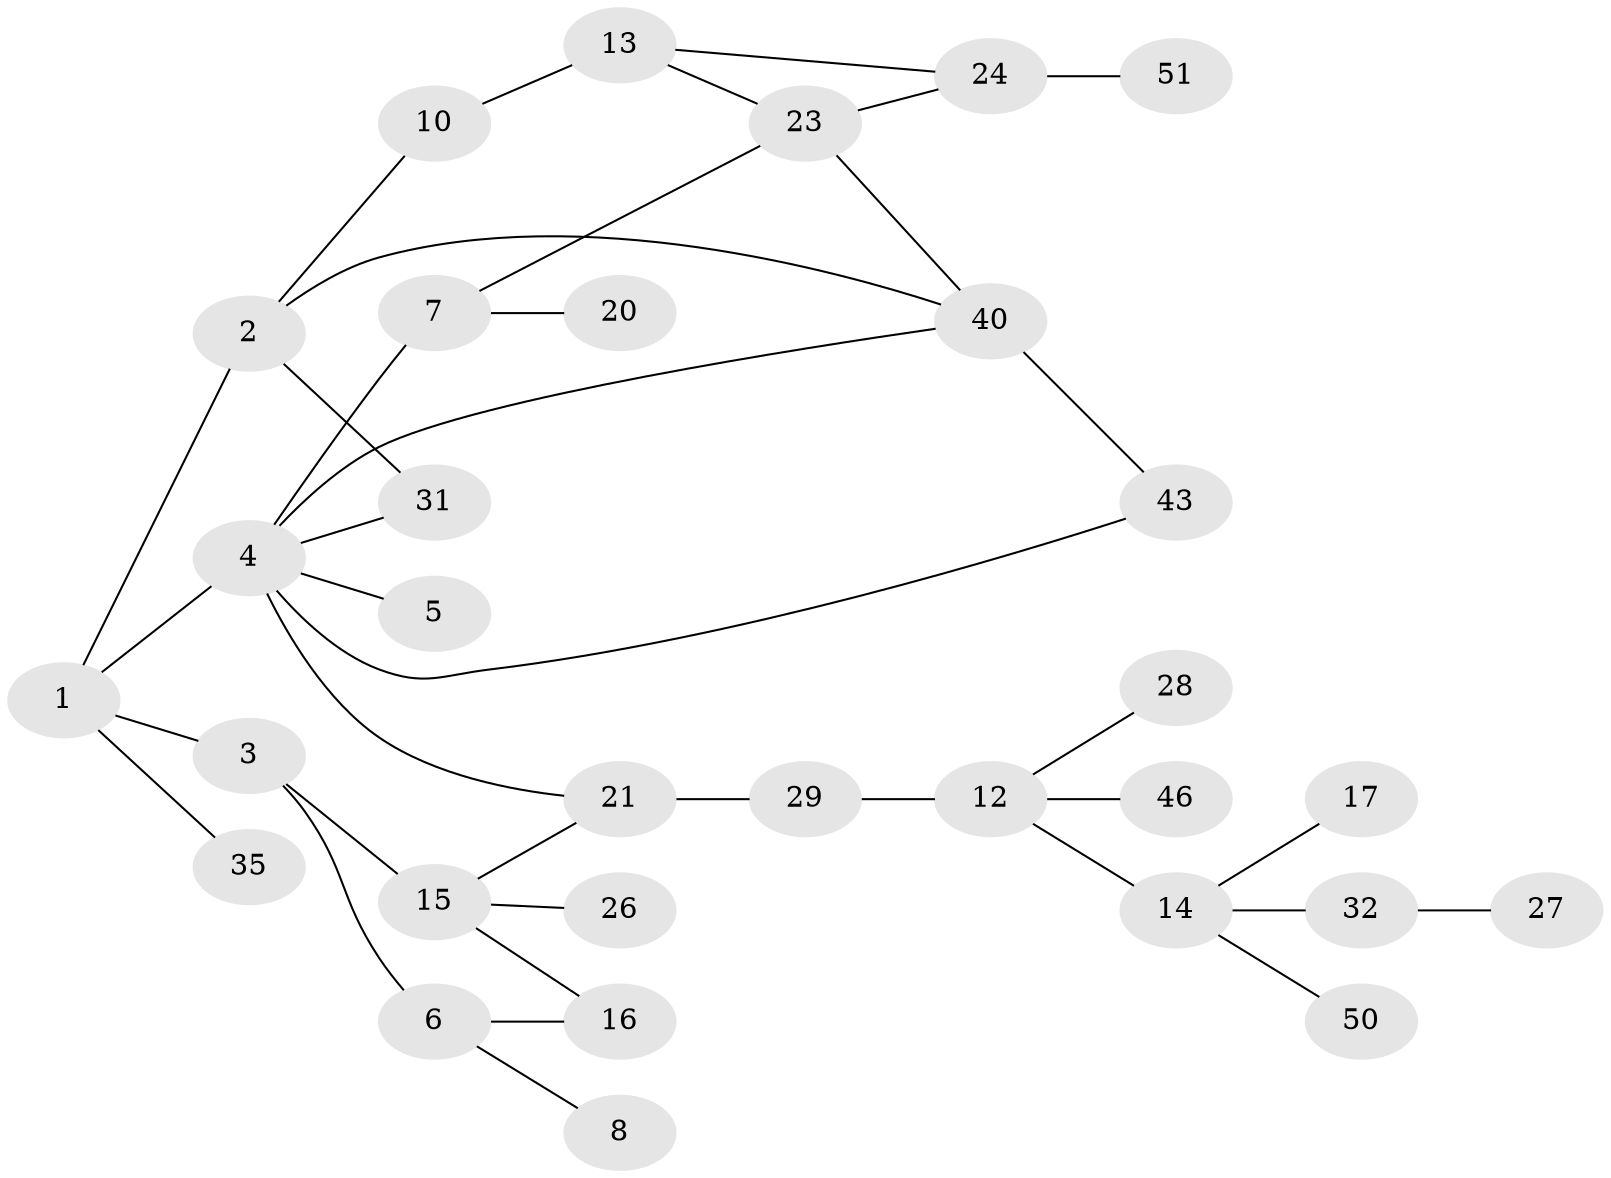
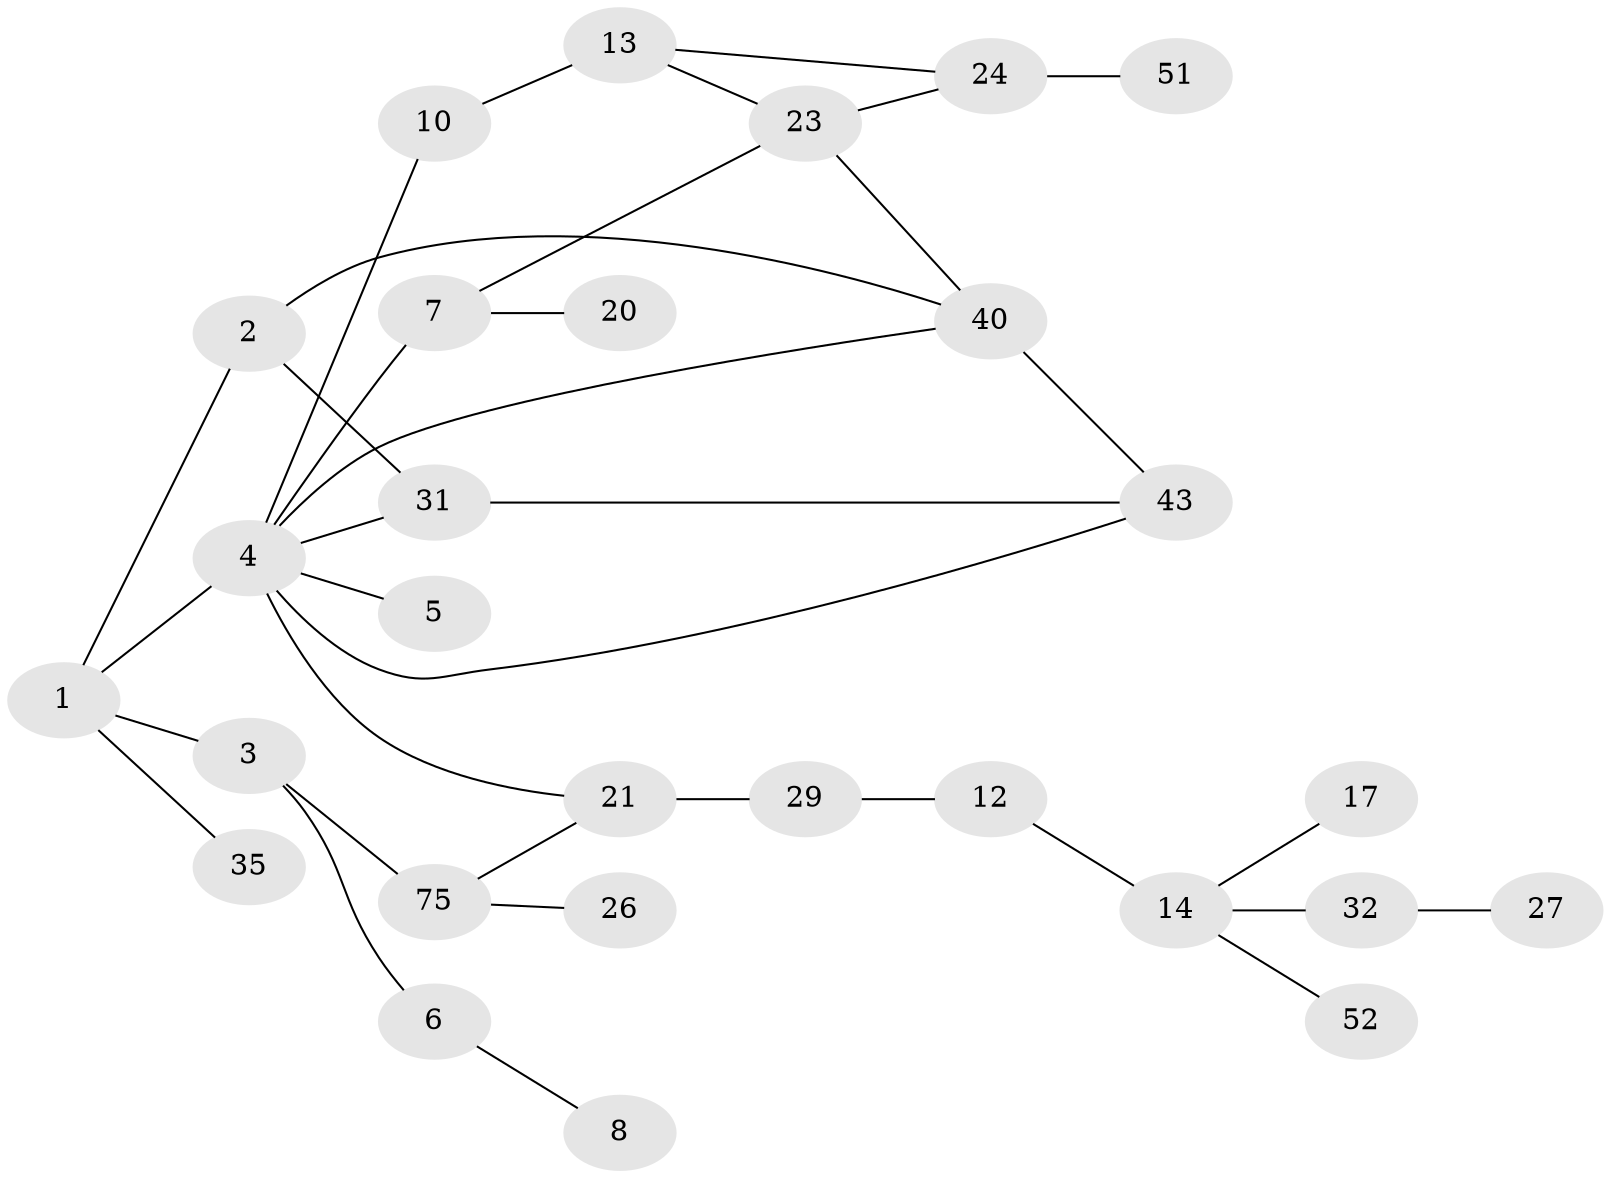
(342, 229) -> (342, 341)
none -> (805, 503)
(1176, 688) -> none
(1176, 799) -> none
(435, 902) -> (435, 902)
(620, 1022) -> none
(1361, 1022) -> (1361, 1022)
